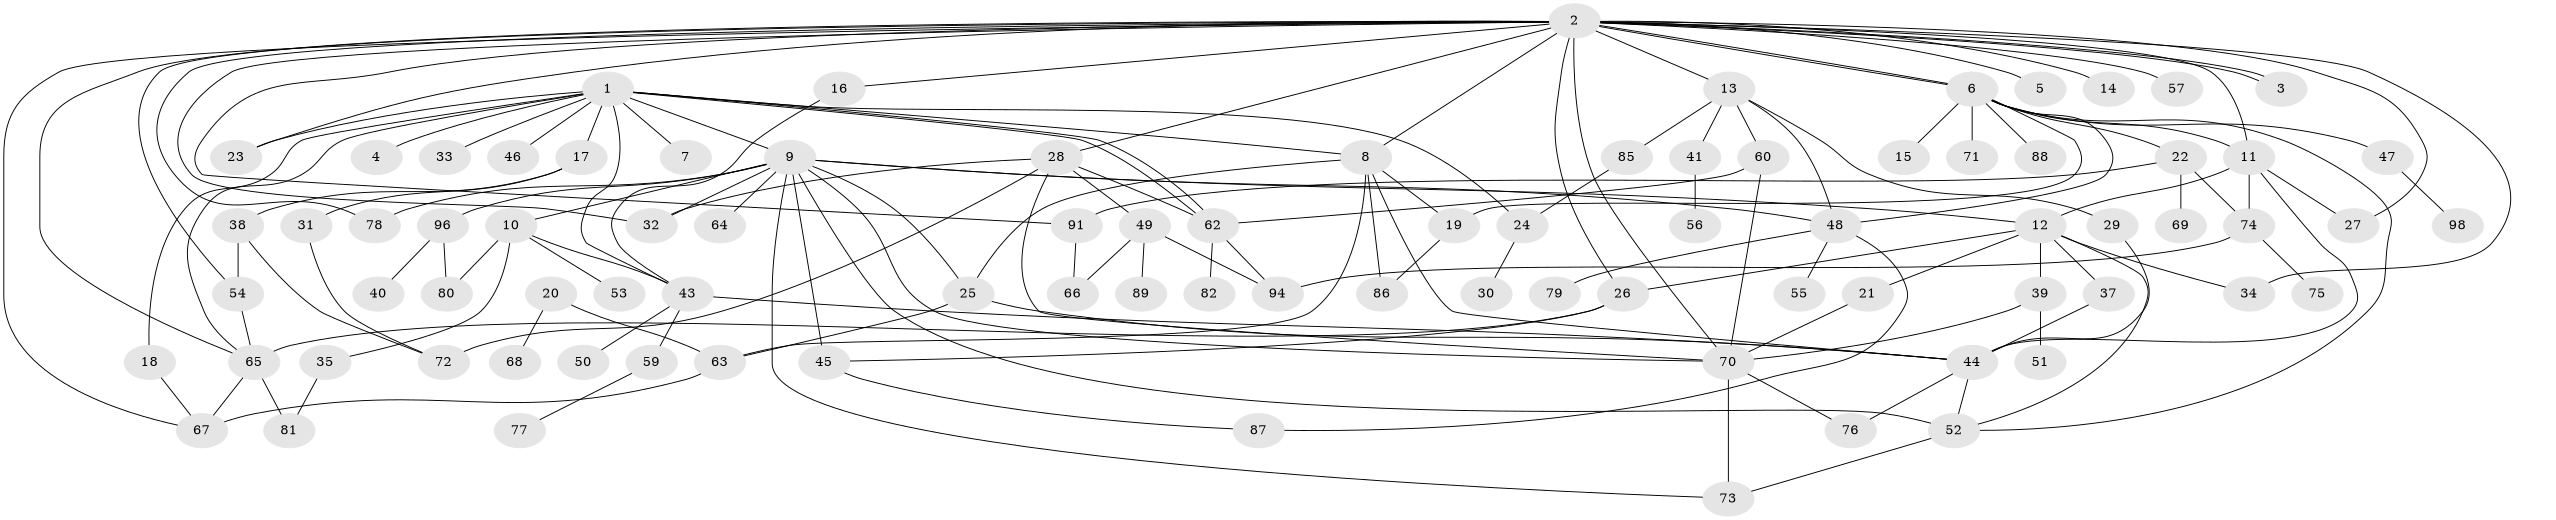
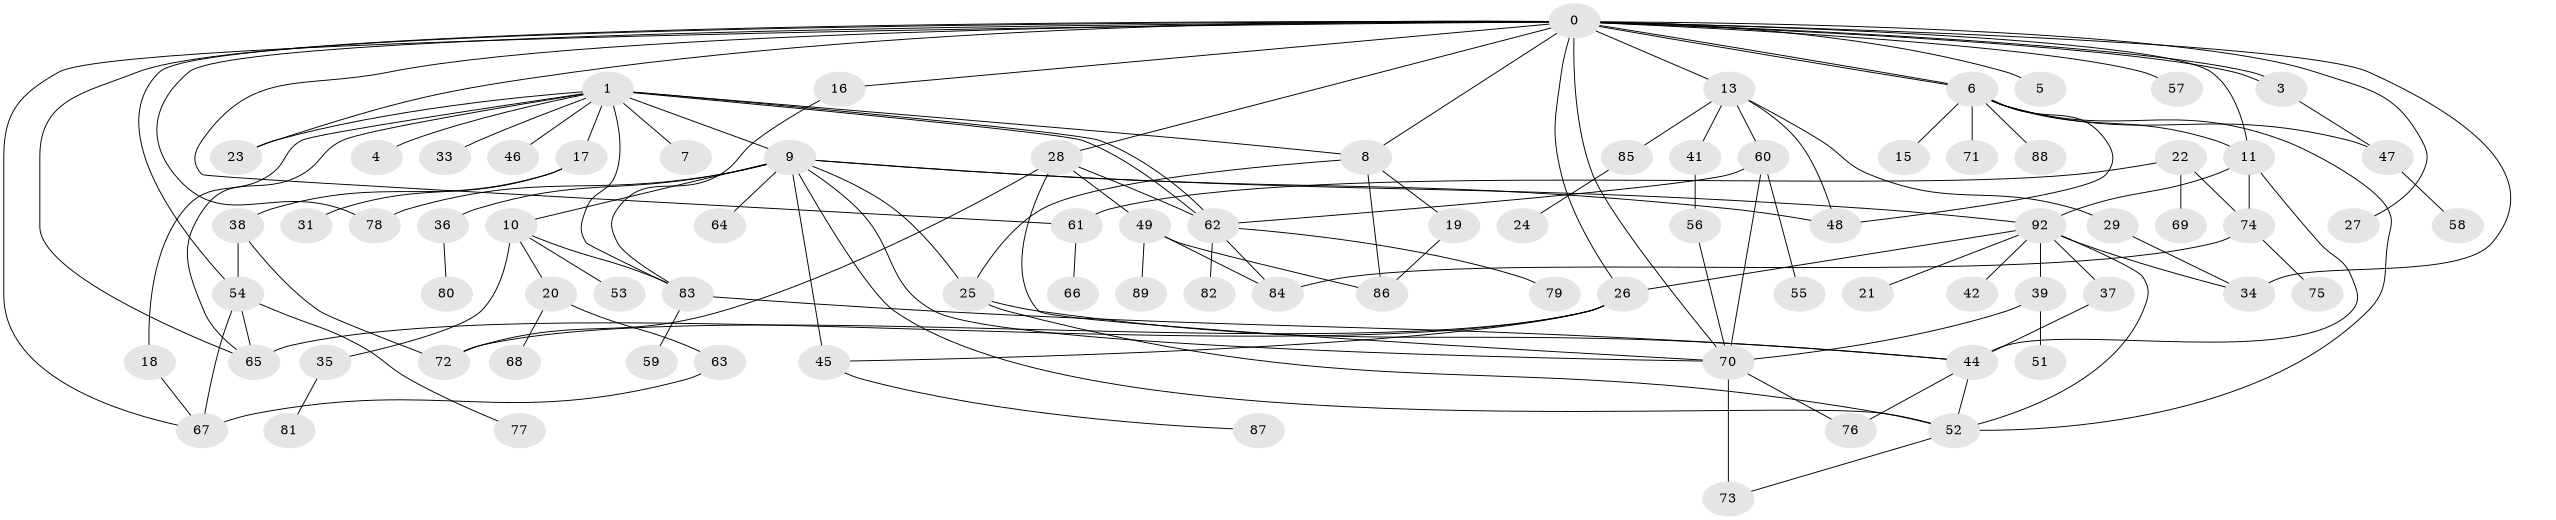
(1575, 21) -> (1575, 21)
(2109, 89) -> none
(1083, 110) -> none
none -> (2334, 123)
(2106, 130) -> none
(2301, 192) -> none
(1877, 202) -> none
(443, 226) -> (443, 226)
(652, 226) -> none
(1077, 226) -> (1077, 226)
(2040, 226) -> (2040, 226)
(2458, 226) -> (2458, 226)
(1692, 253) -> (1389, 247)
(1820, 255) -> (1781, 226)
(479, 260) -> (531, 260)
(1109, 260) -> (1261, 264)
(378, 294) -> none
(688, 294) -> (688, 294)
(1278, 294) -> (1278, 294)
(1486, 294) -> none
none -> (1972, 294)
(349, 315) -> (1034, 330)
(1798, 328) -> (1712, 294)
(1620, 330) -> none
(841, 333) -> (1458, 375)
(2115, 333) -> (2181, 260)
(1031, 339) -> none
(583, 362) -> none
(597, 391) -> (381, 359)
(228, 397) -> (216, 362)
(272, 397) -> none
(1654, 403) -> none
(1133, 459) -> none
